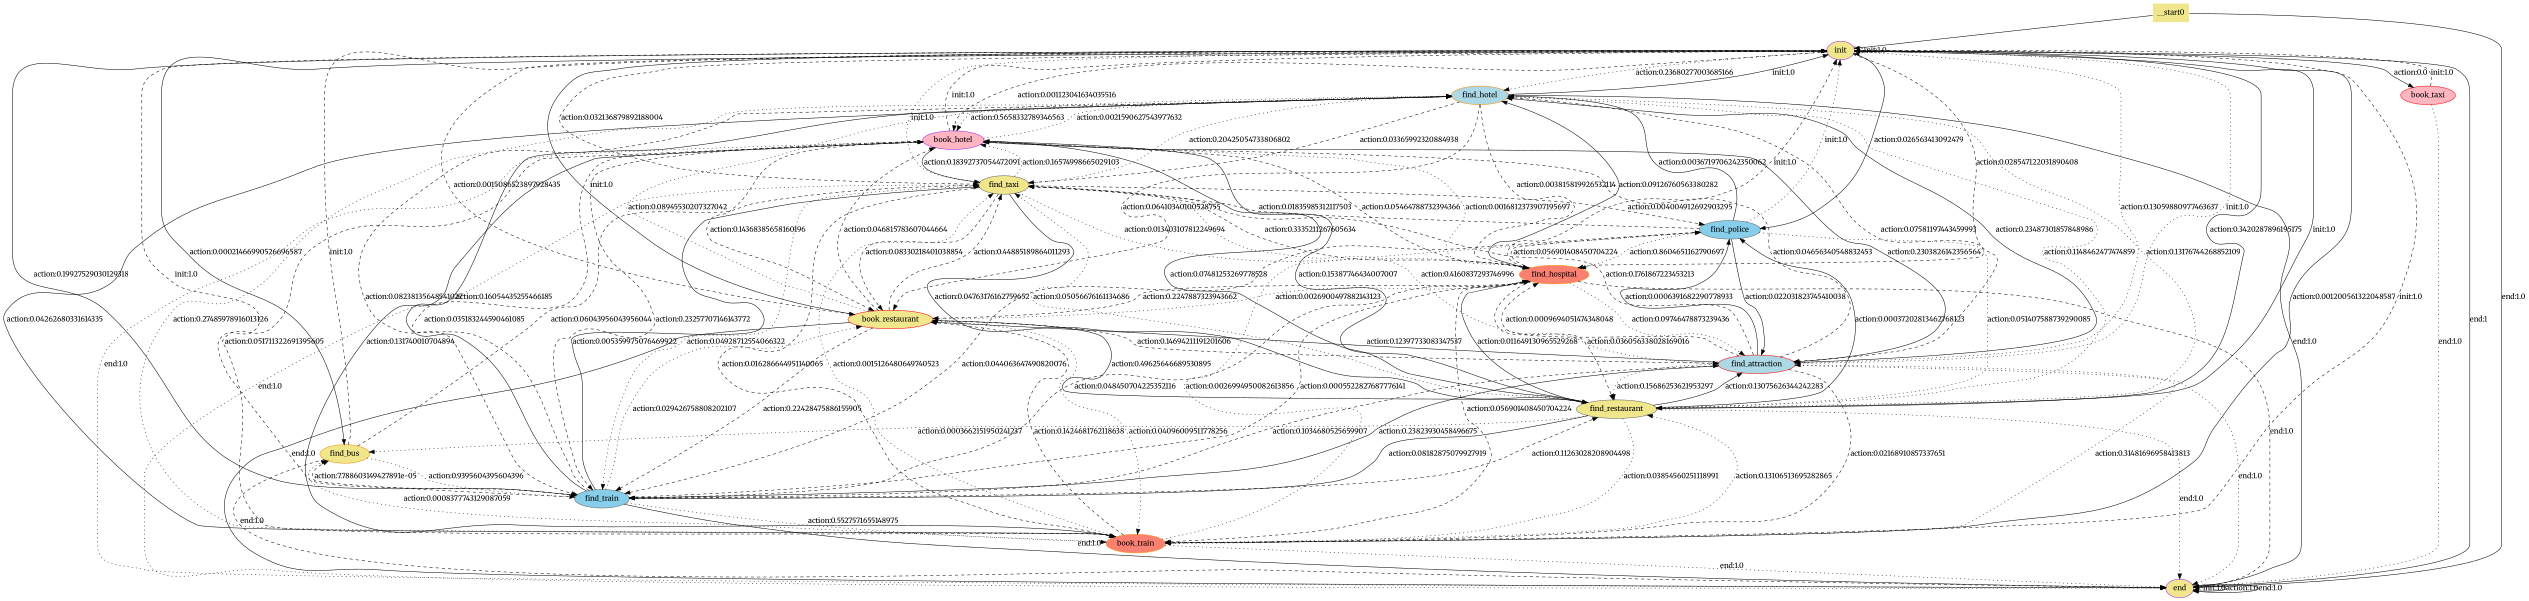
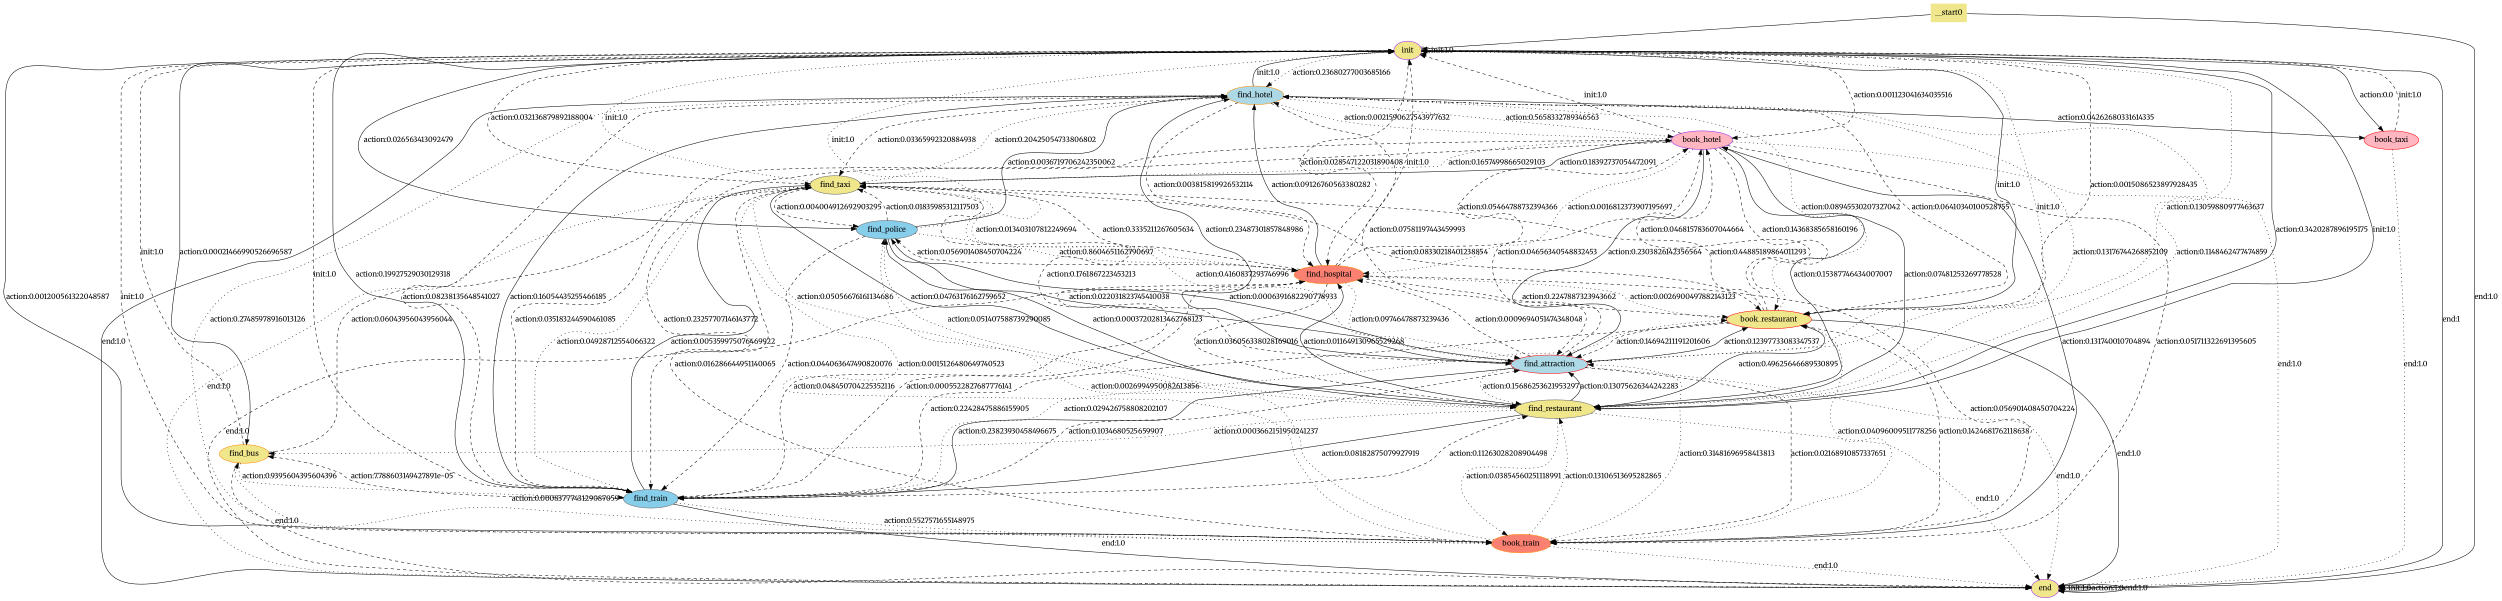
(914, 252) -> (1440, 252)
(127, 258) -> (1875, 113)
